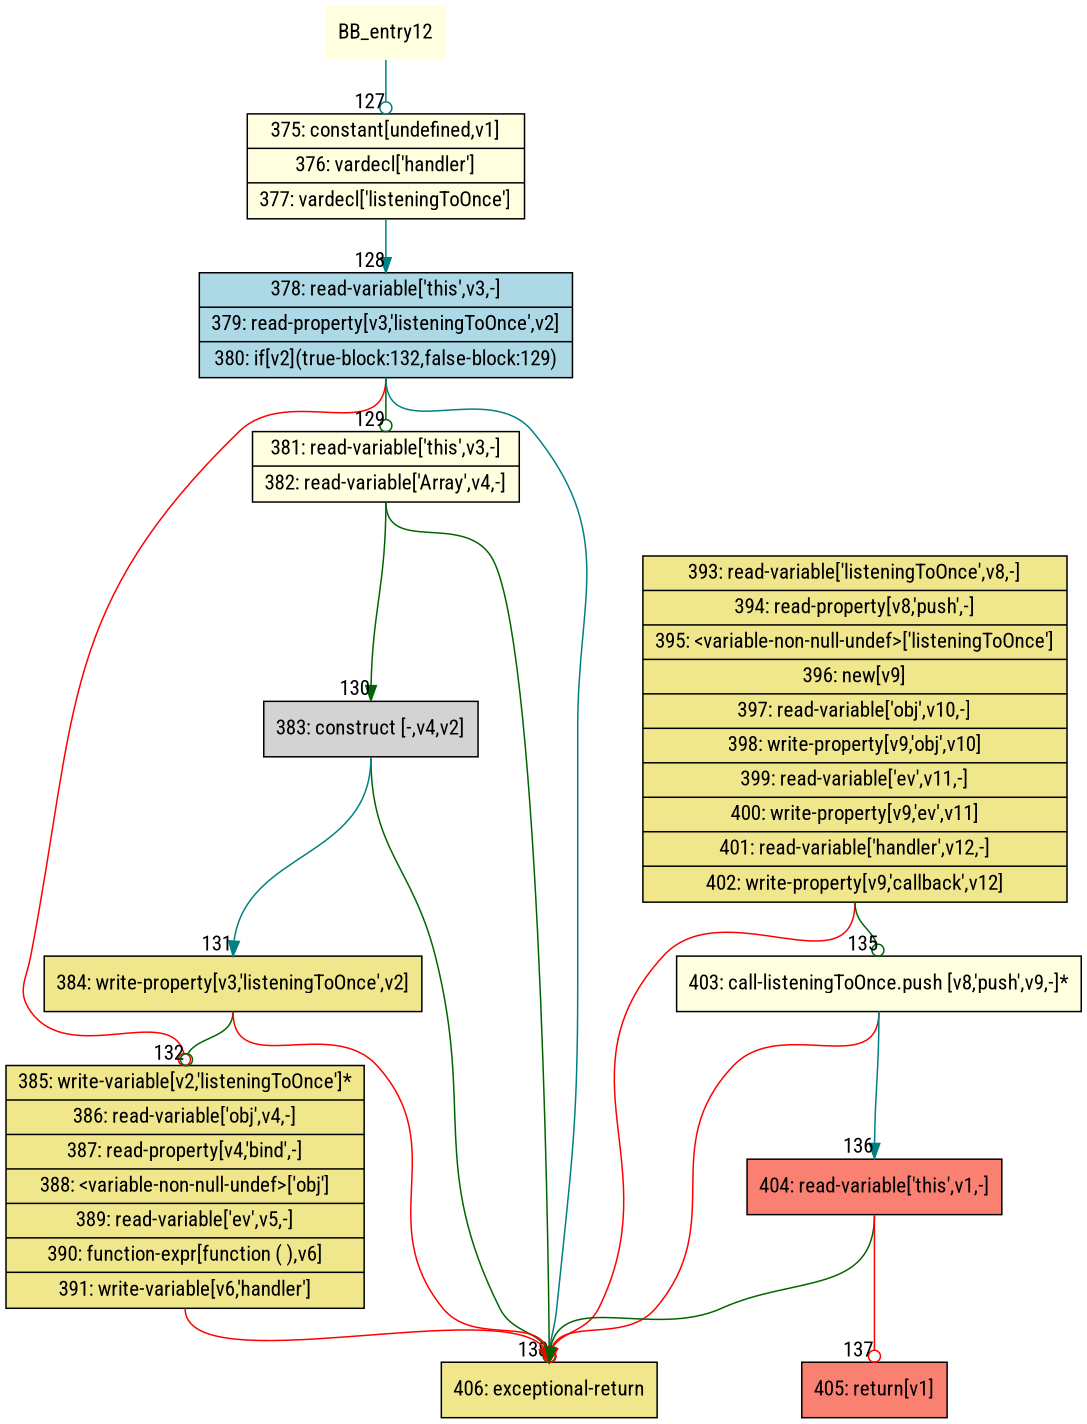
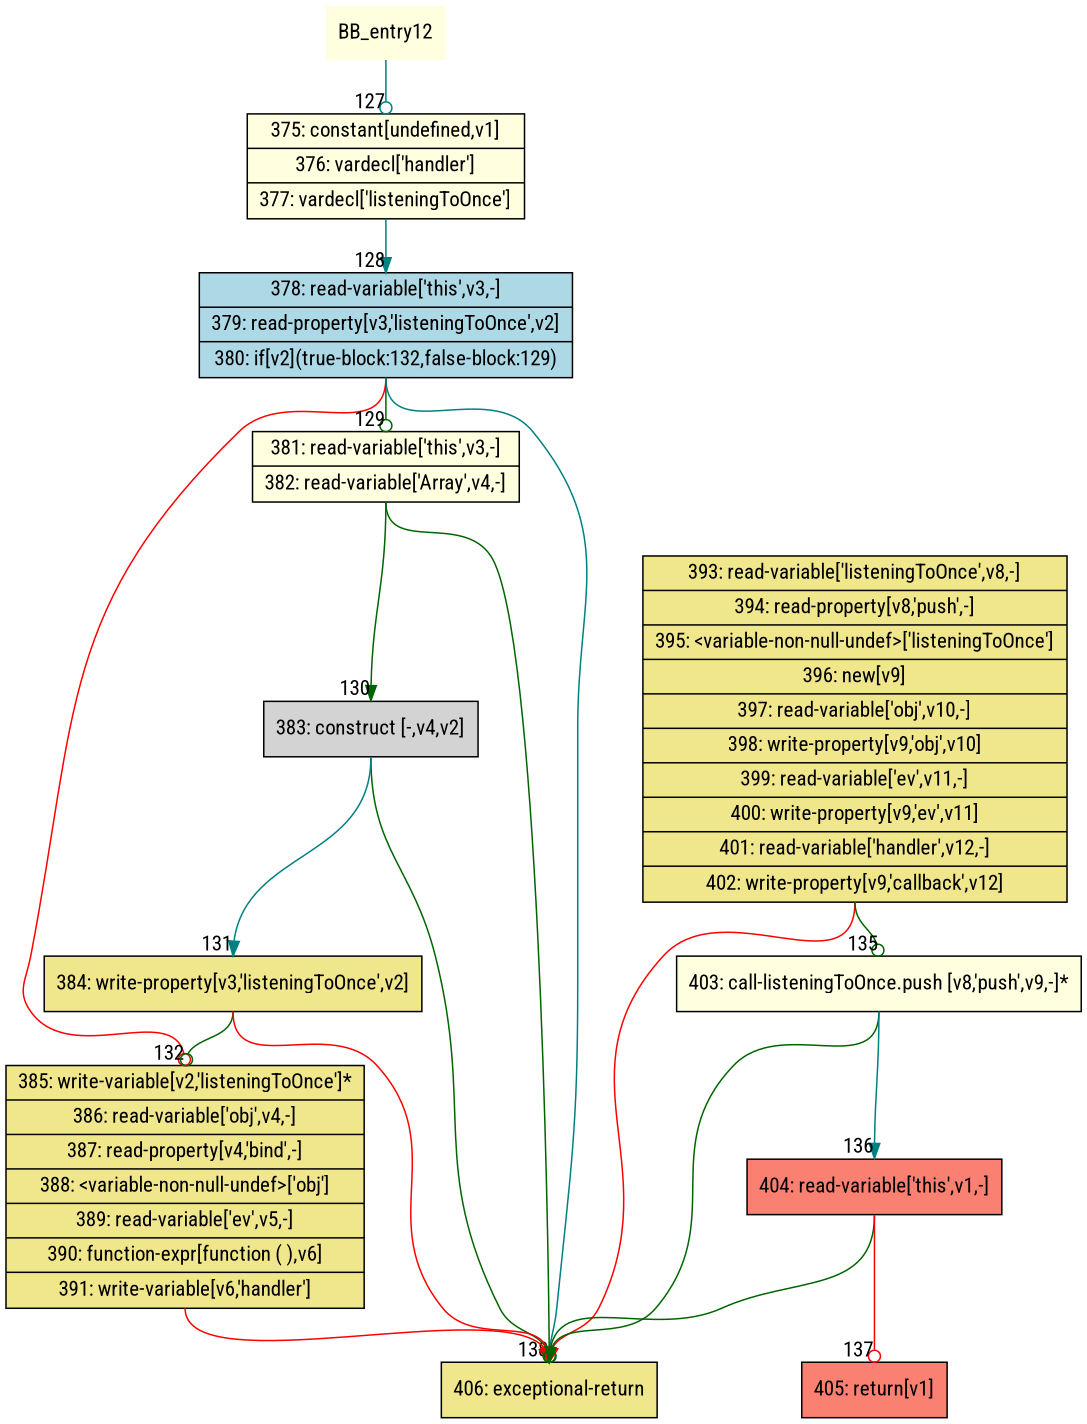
(694, 1159) -> (694, 1159)
